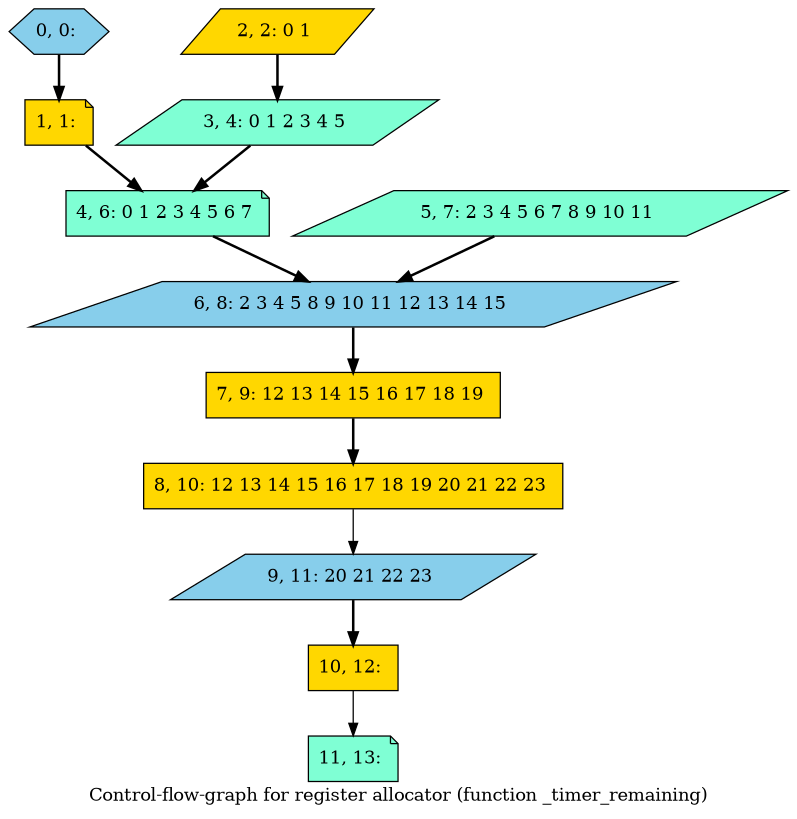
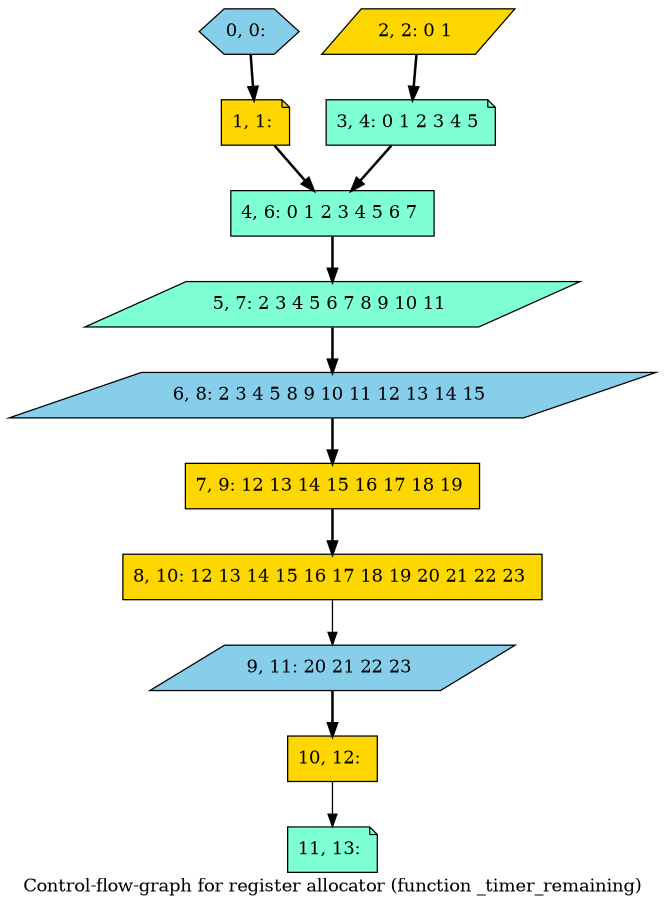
(277, 122) -> (411, 122)
(168, 213) -> (332, 213)
(255, 256) -> (332, 253)
